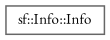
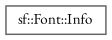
(55, 20) -> (56, 20)
